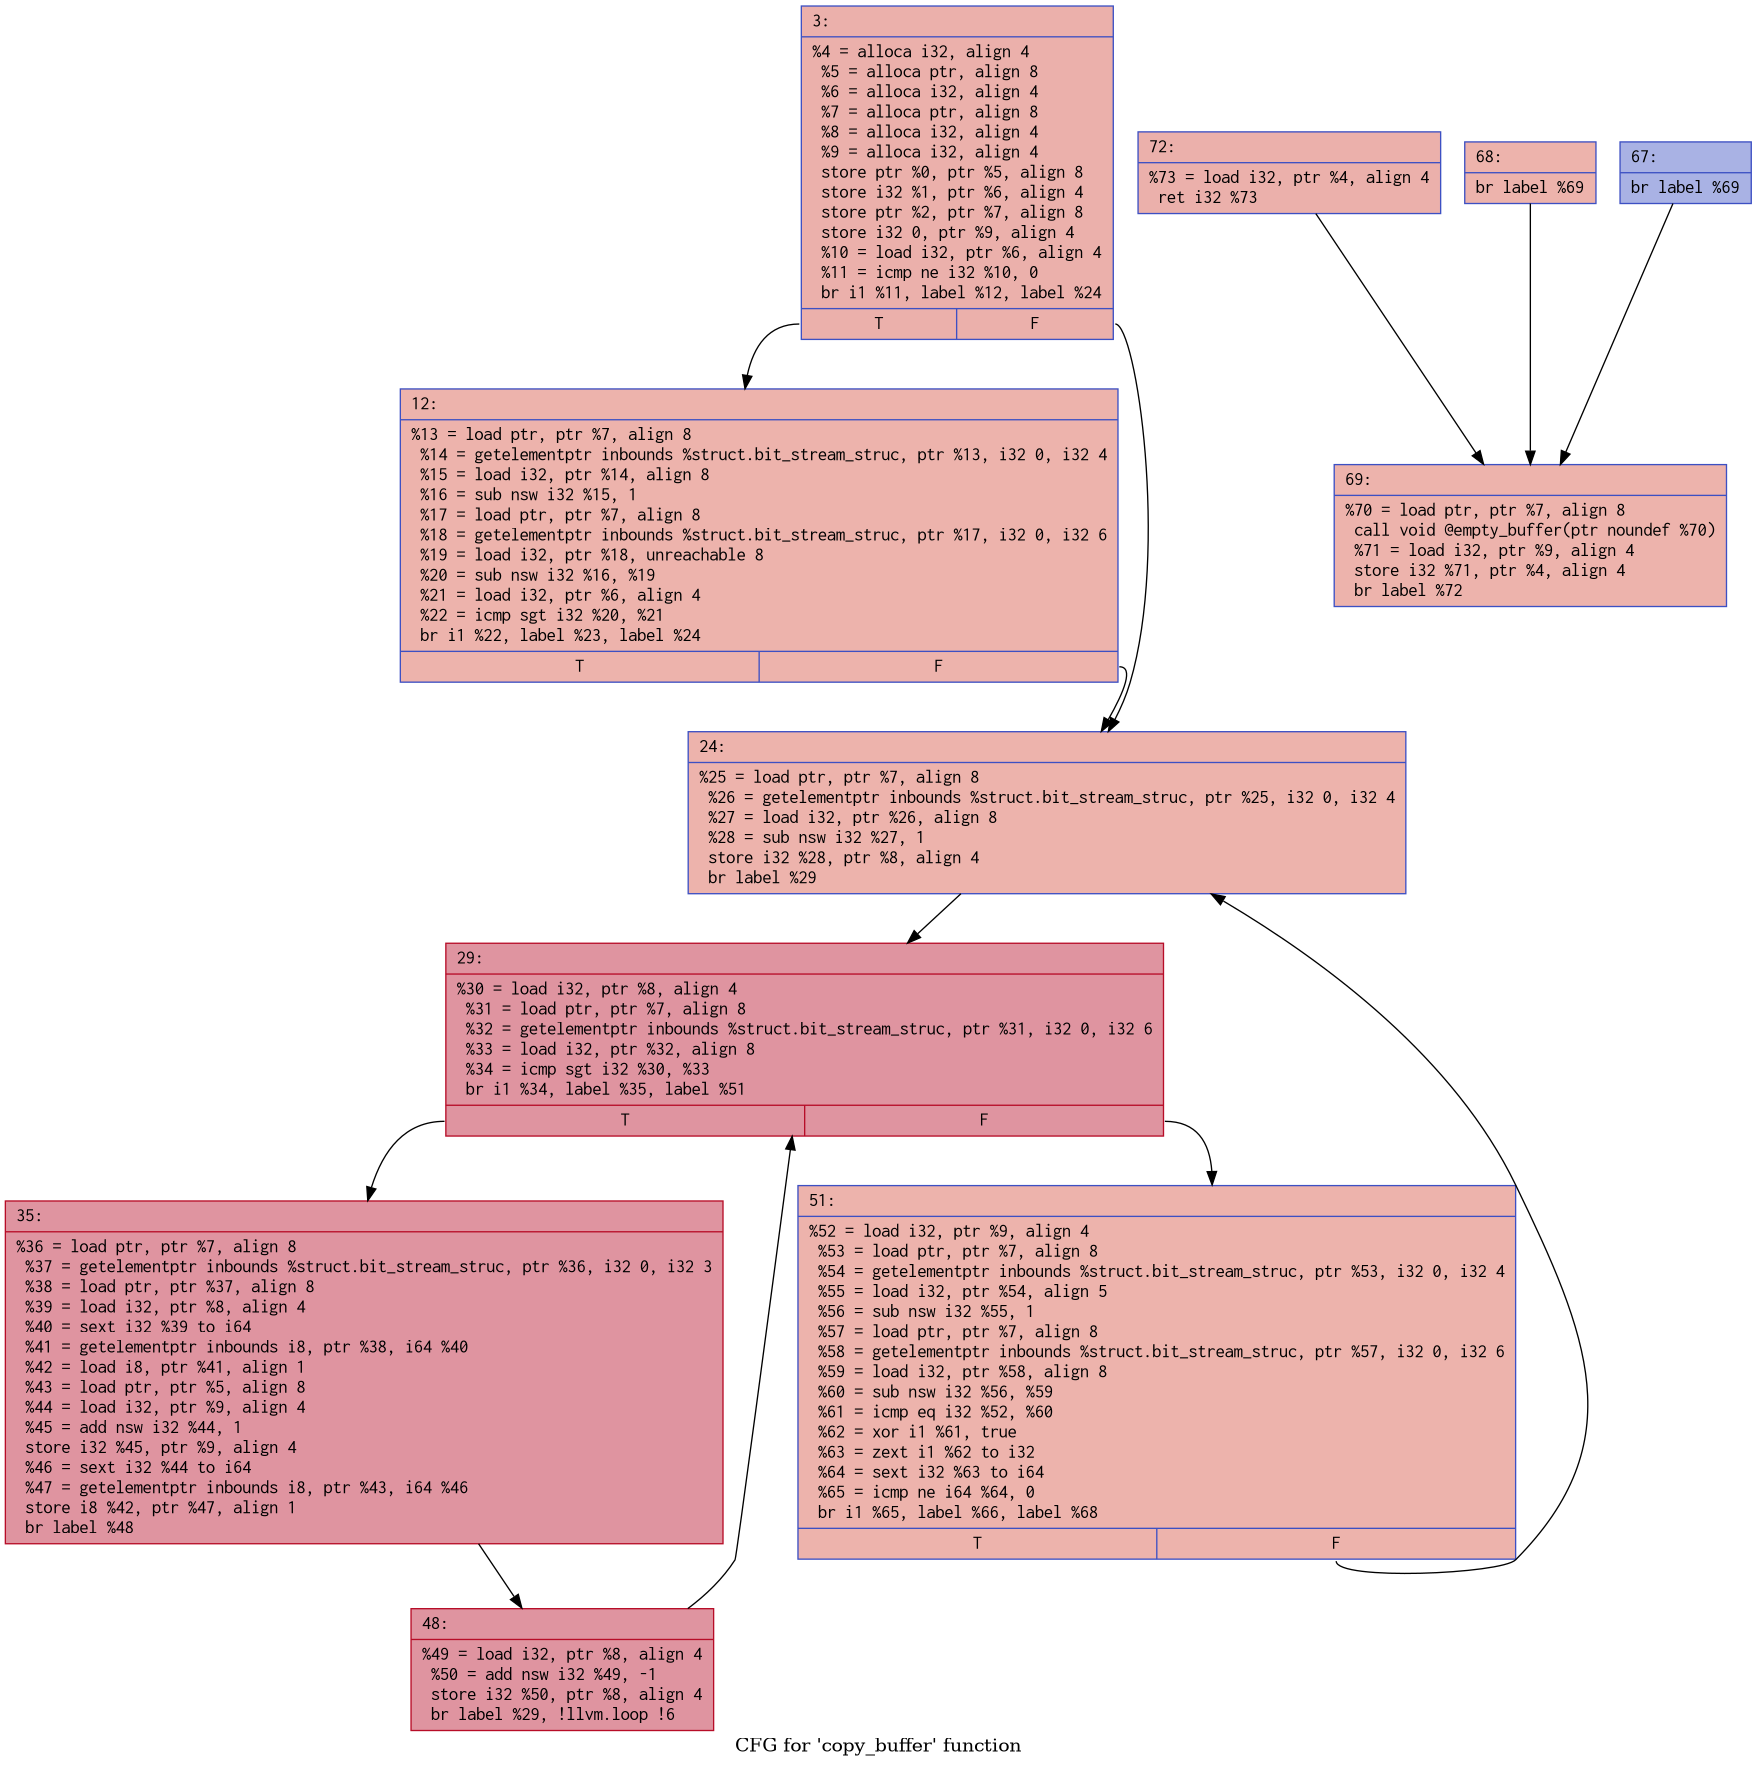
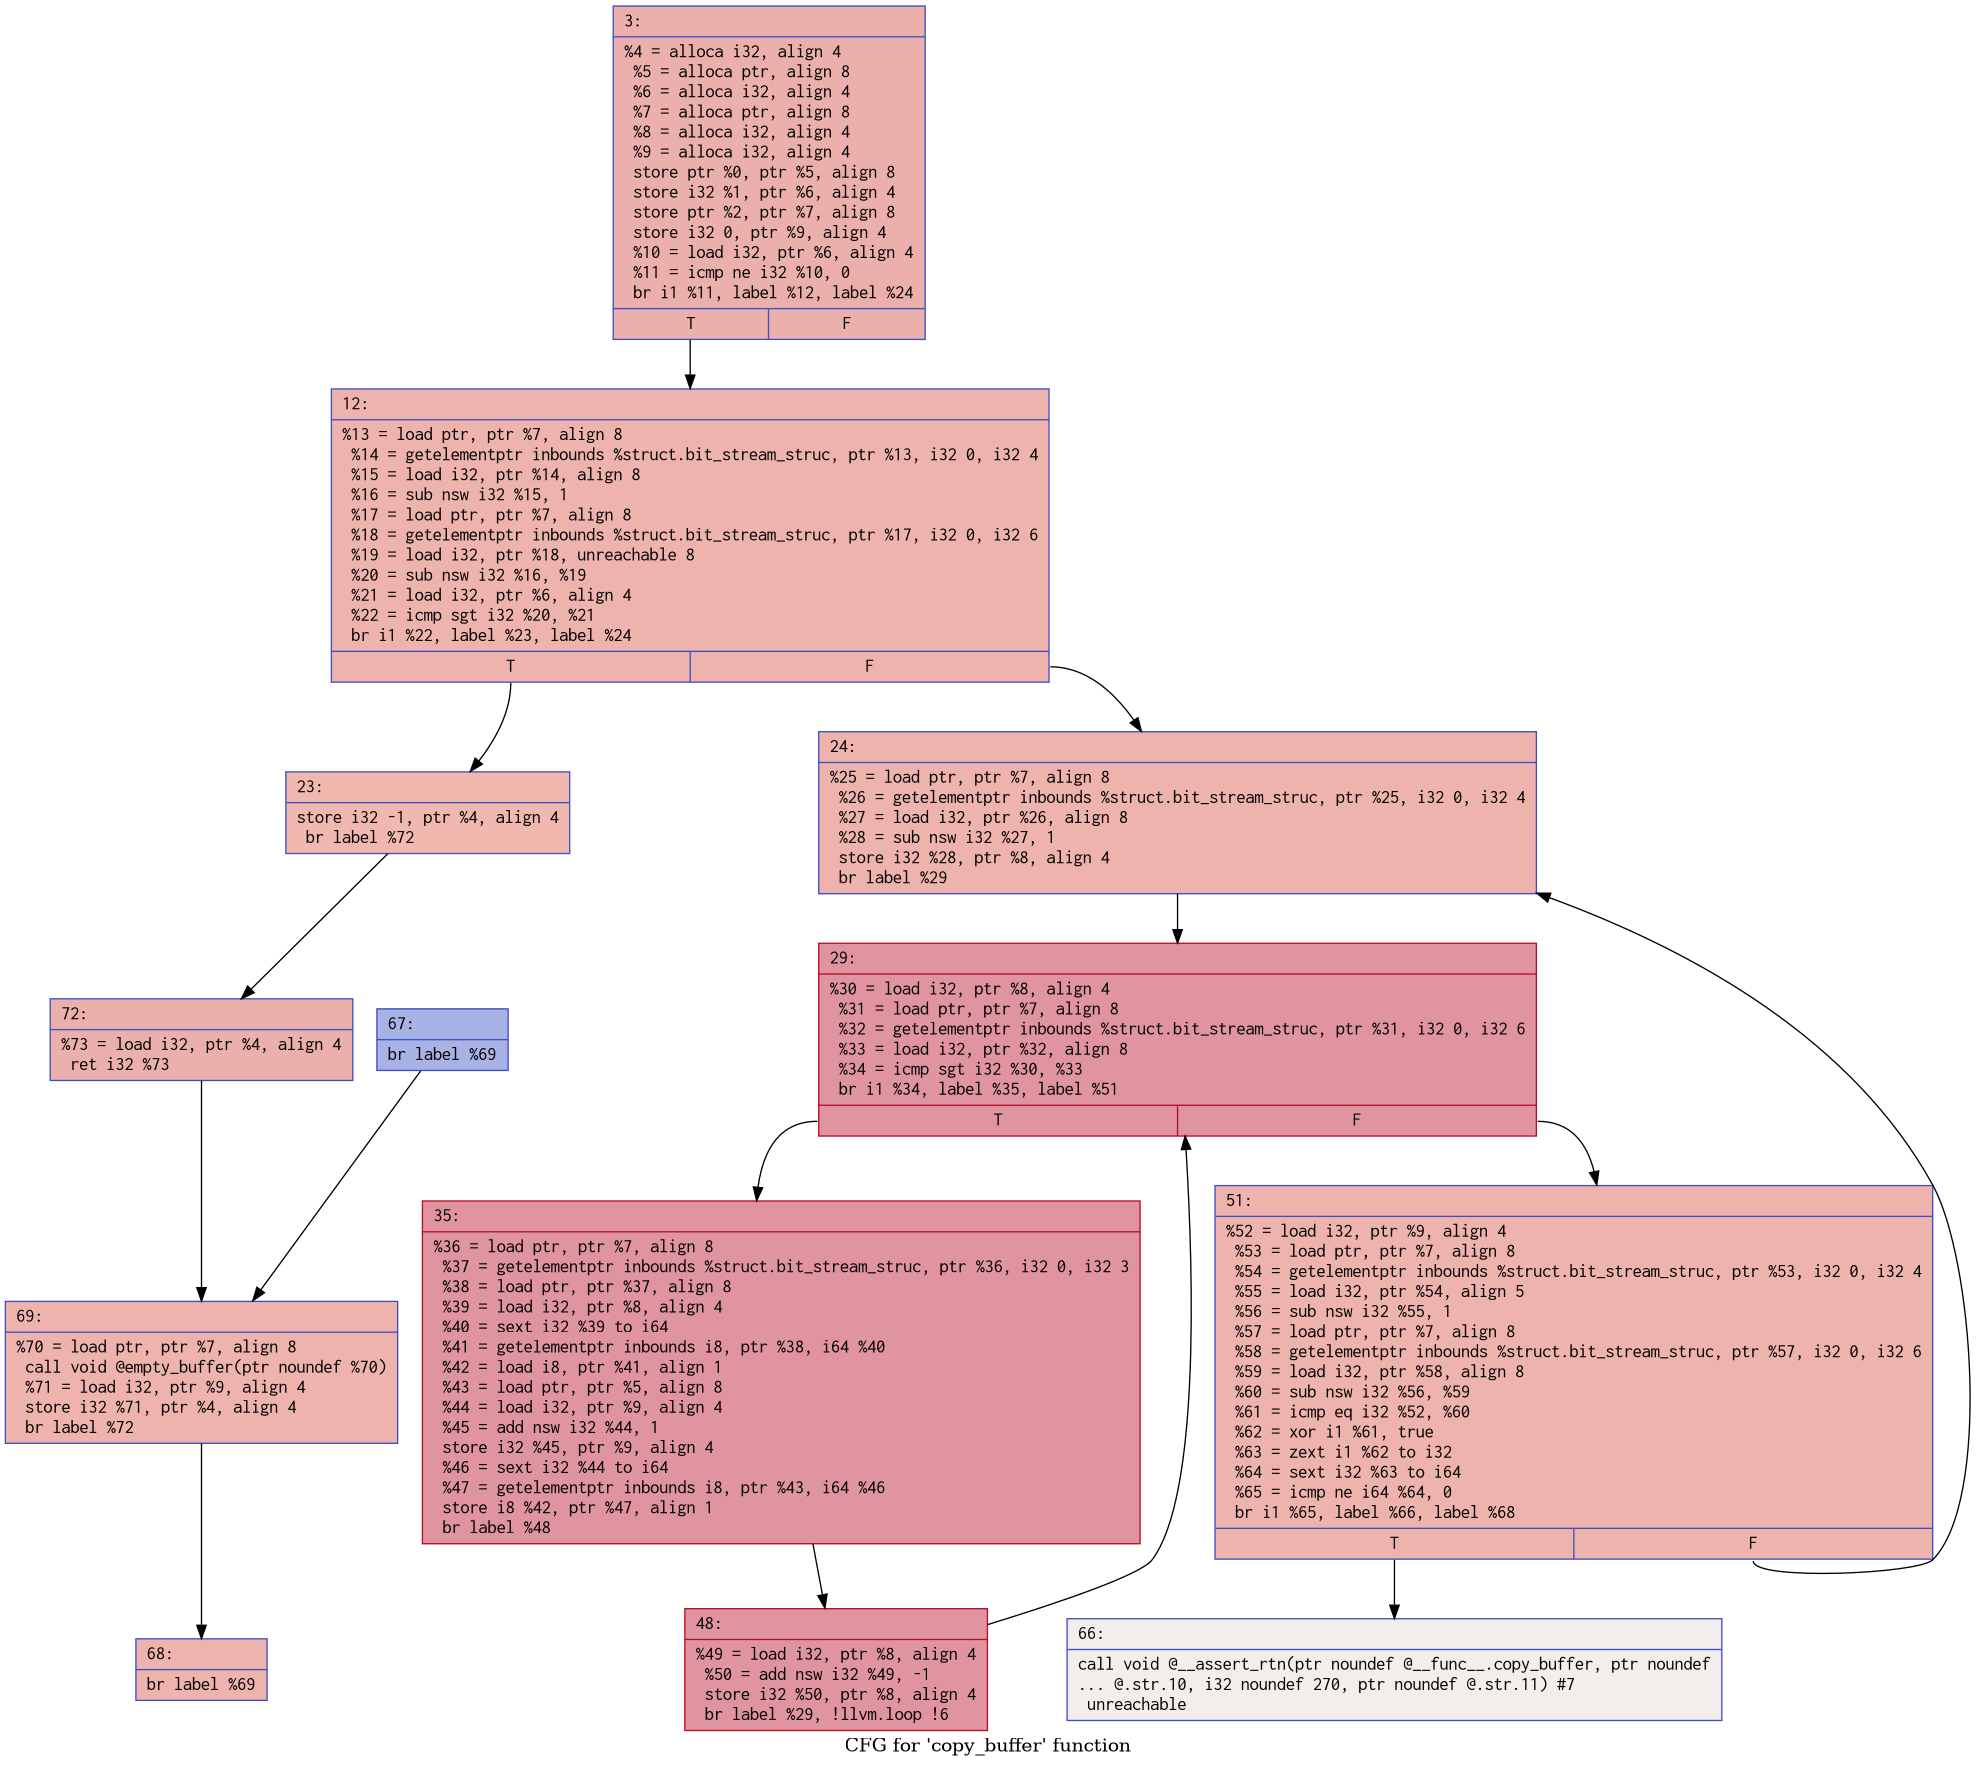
(1530, 327) -> (202, 1534)
(1148, 522) -> none
none -> (428, 813)
none -> (1394, 1670)
